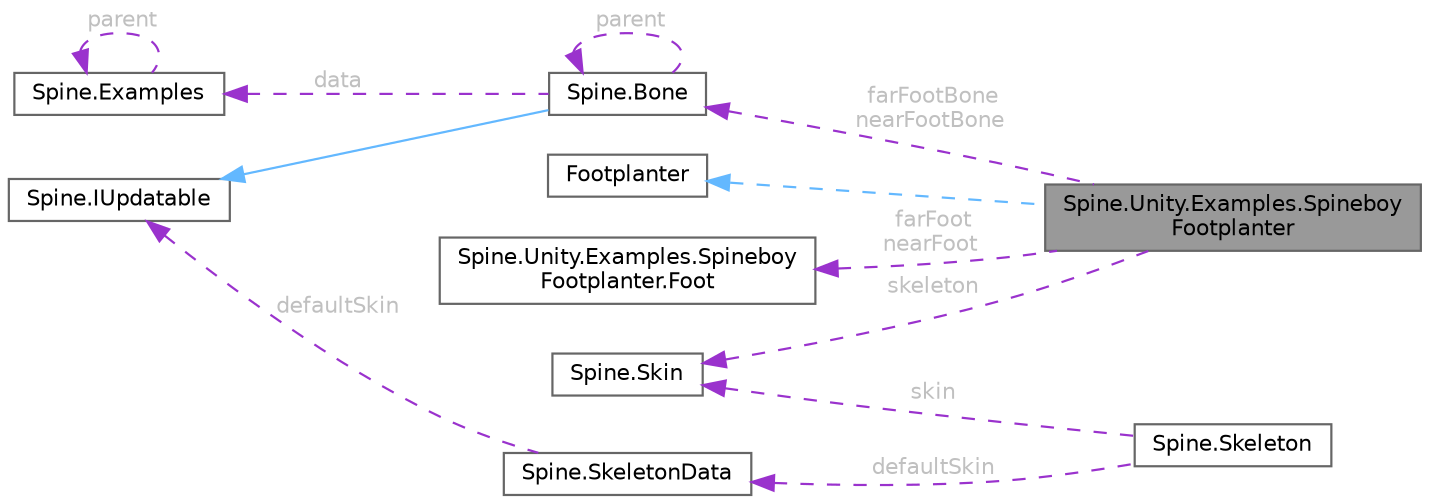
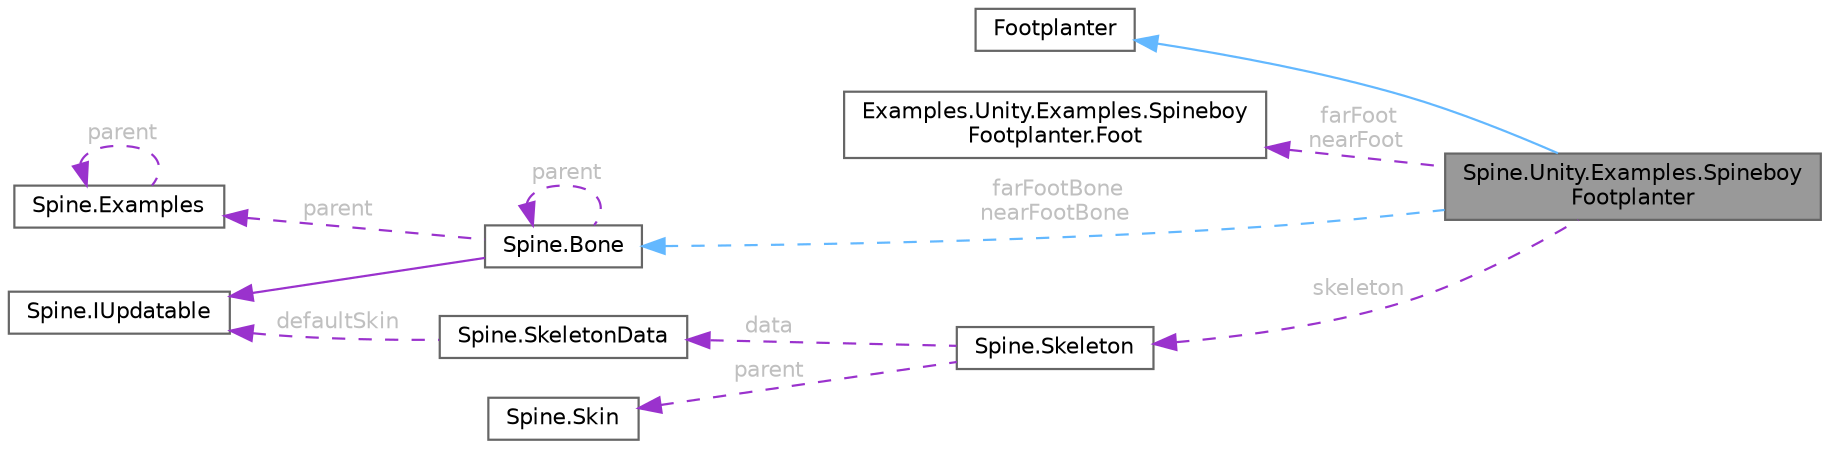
(335, 82) -> (335, 210)
(396, 142) -> (368, 275)
(912, 146) -> (1055, 237)
(887, 194) -> (1361, 84)
(628, 271) -> (1055, 125)
(940, 316) -> (1385, 307)
(930, 393) -> (766, 371)
(930, 468) -> (766, 327)
